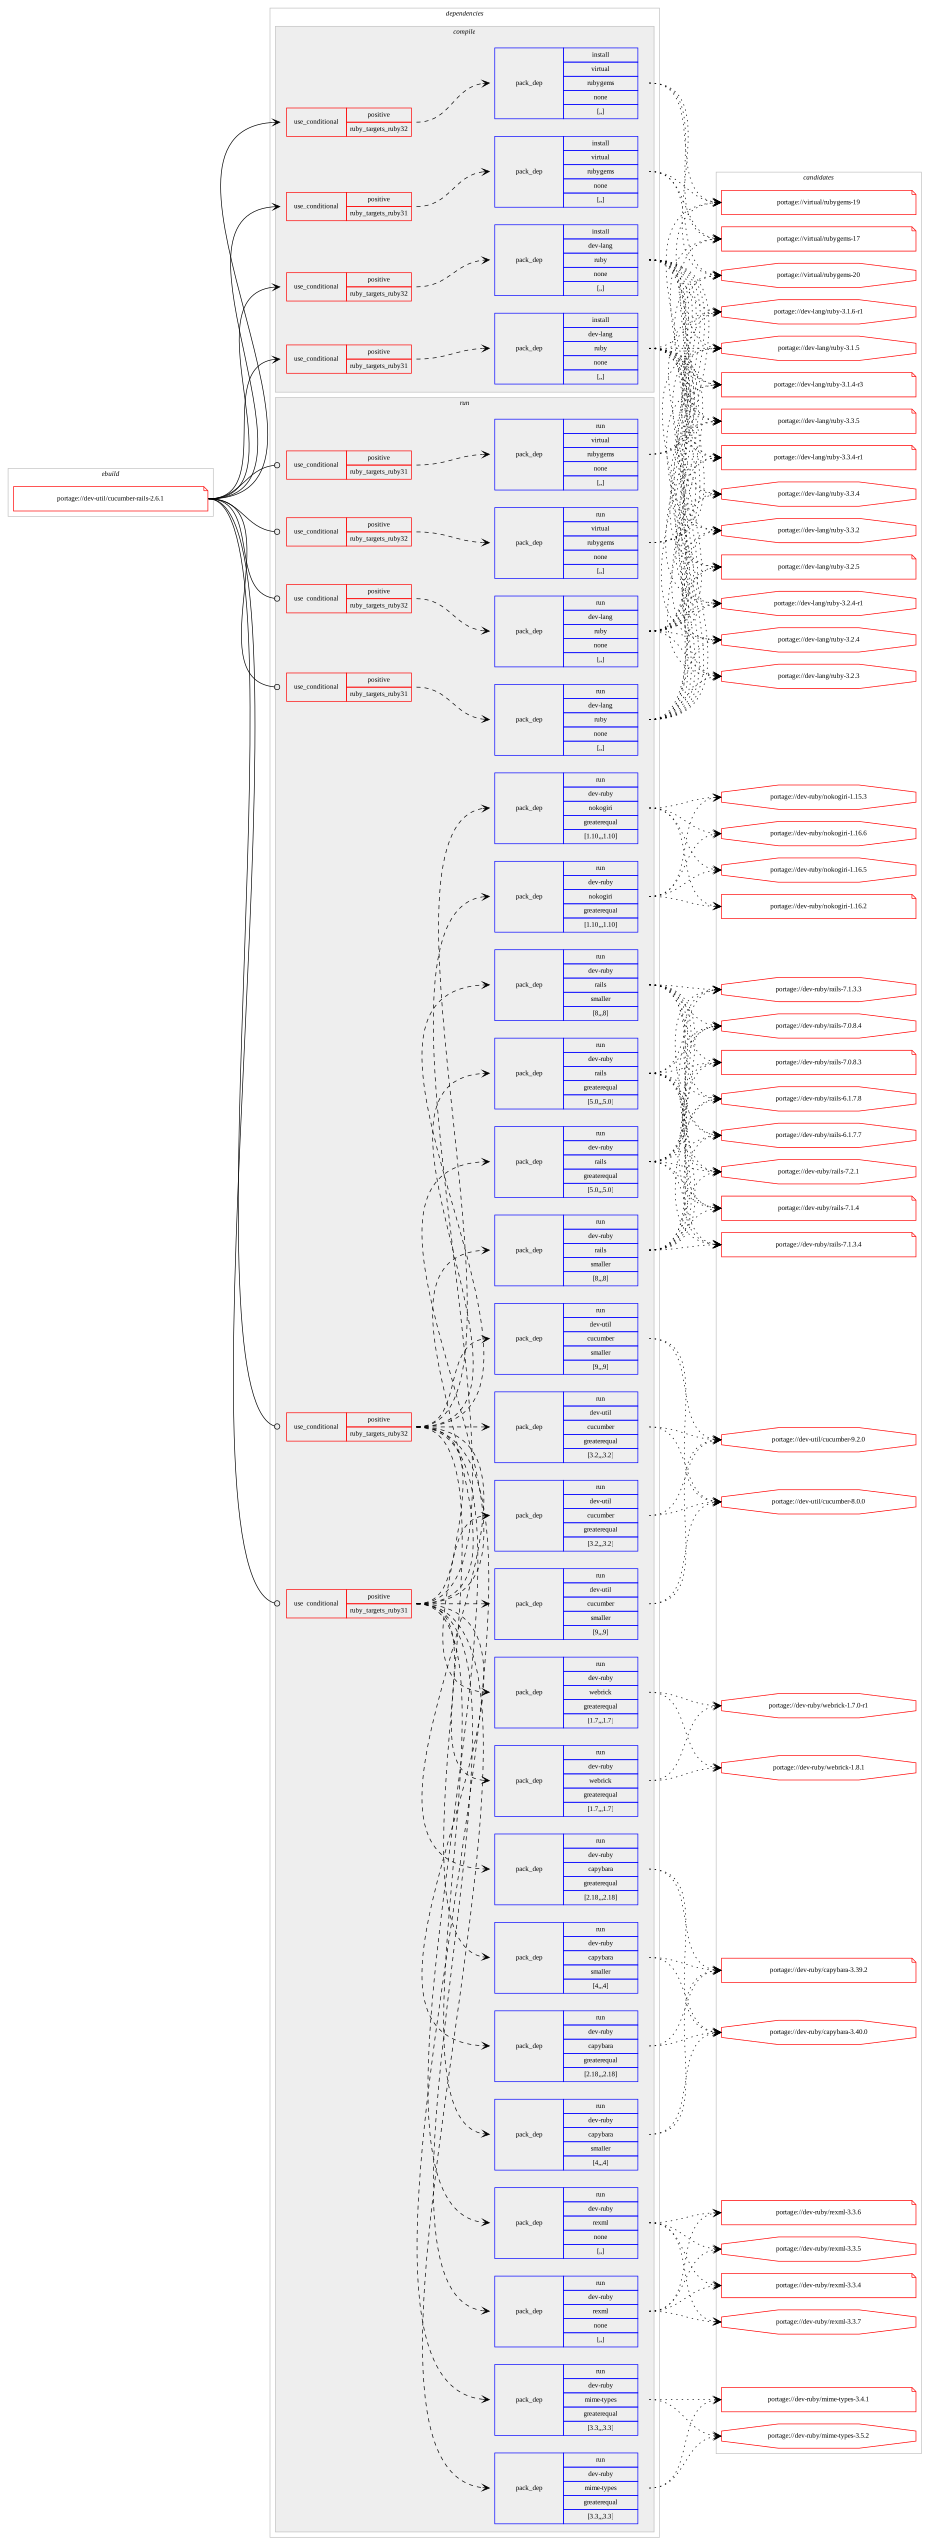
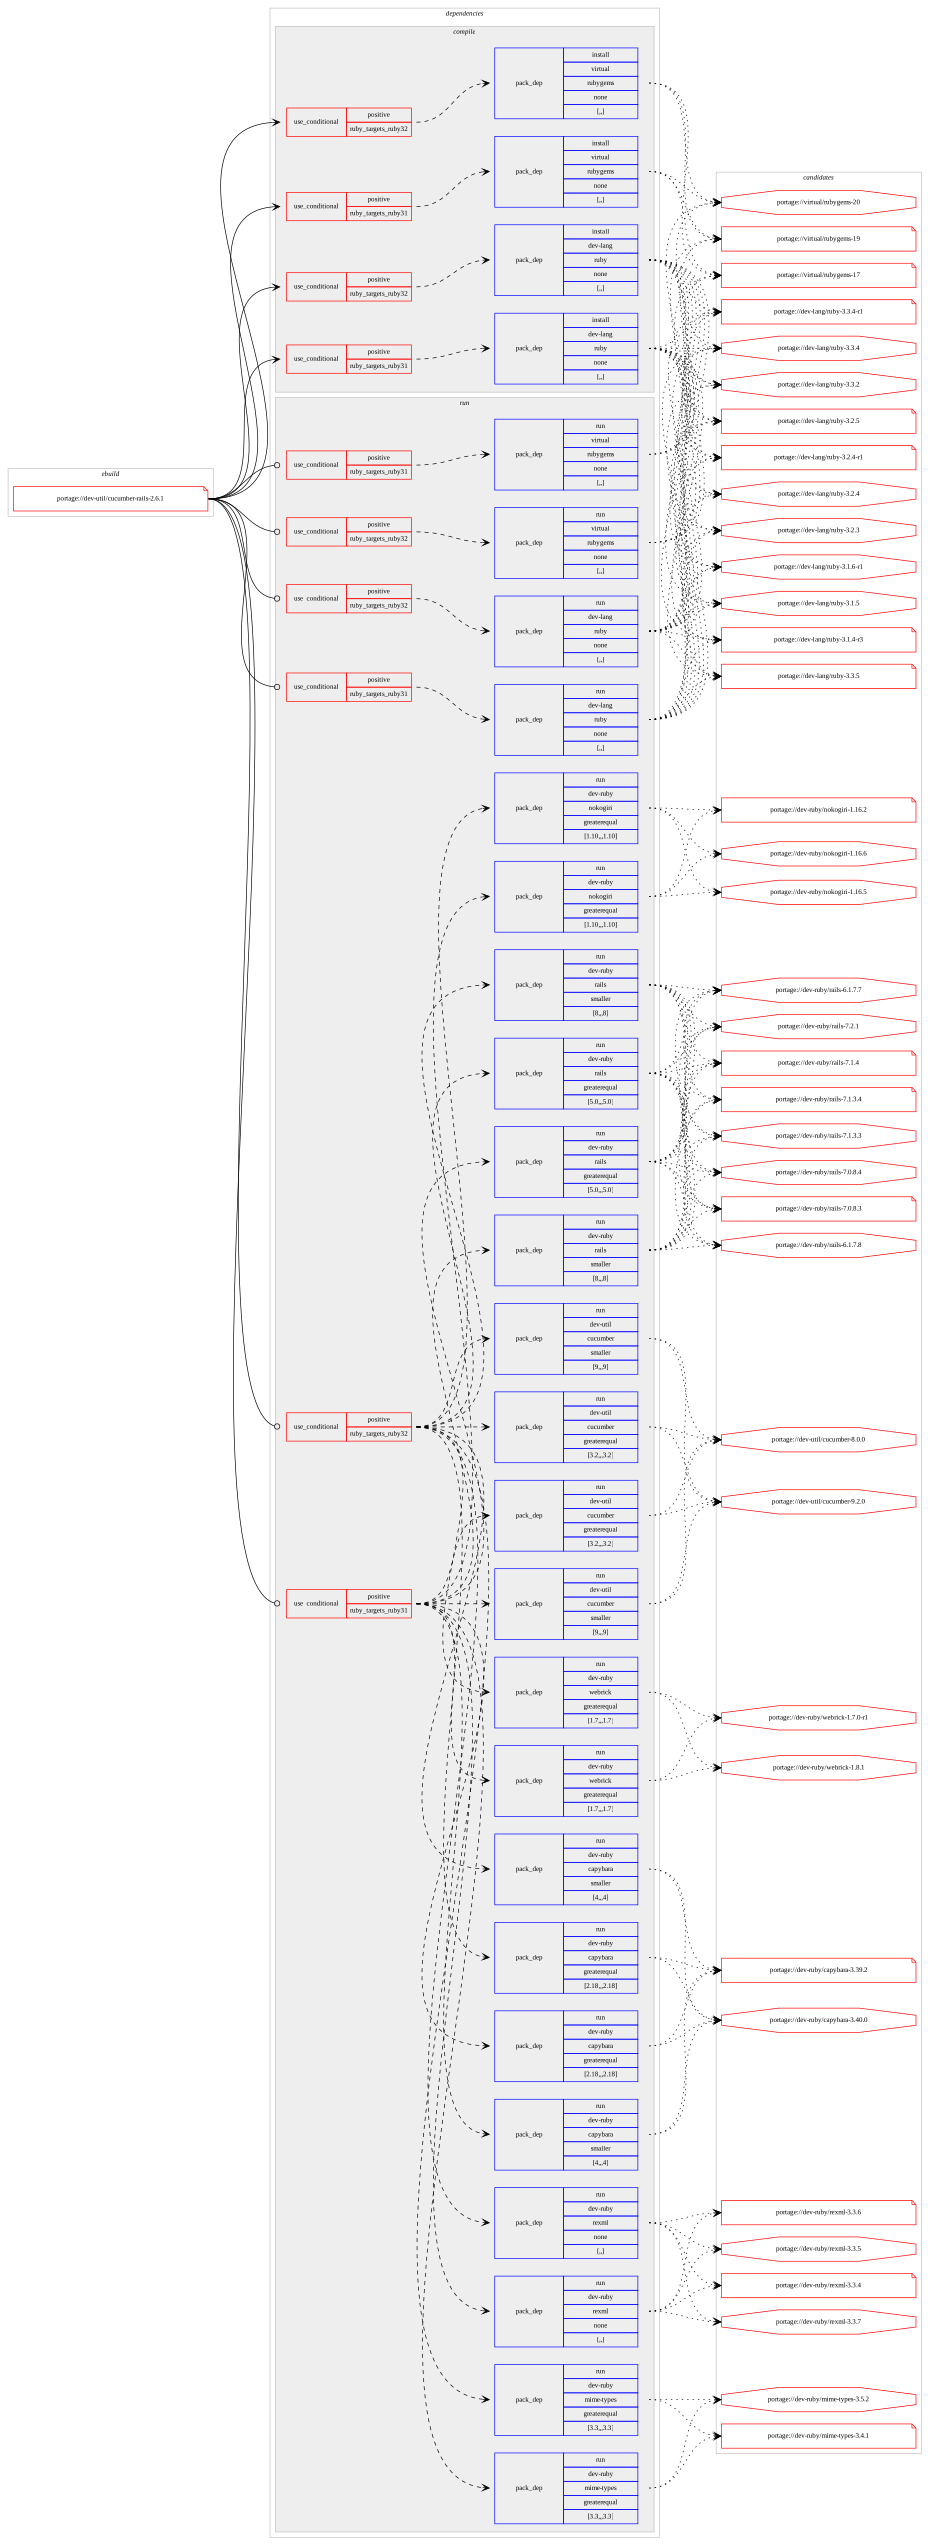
(819, 603) -> (819, 458)
(819, 797) -> none
